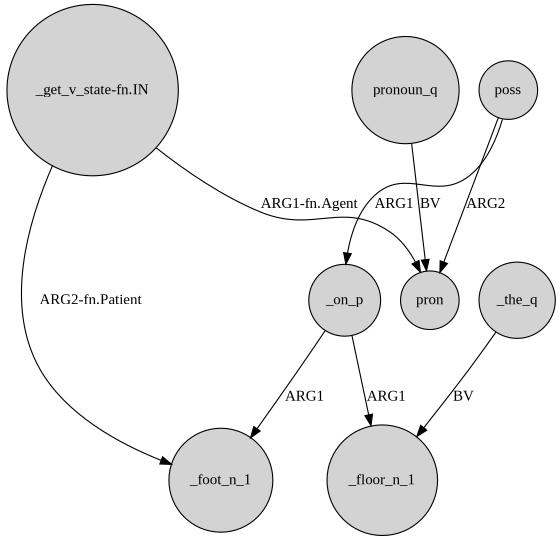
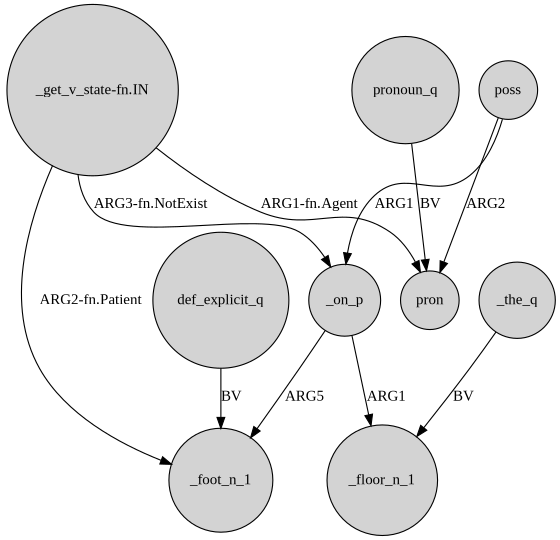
none -> (193, 226)
none -> (221, 300)
(305, 397) -> (305, 397)
